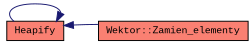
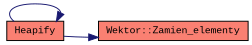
(86, 25) -> (76, 37)
